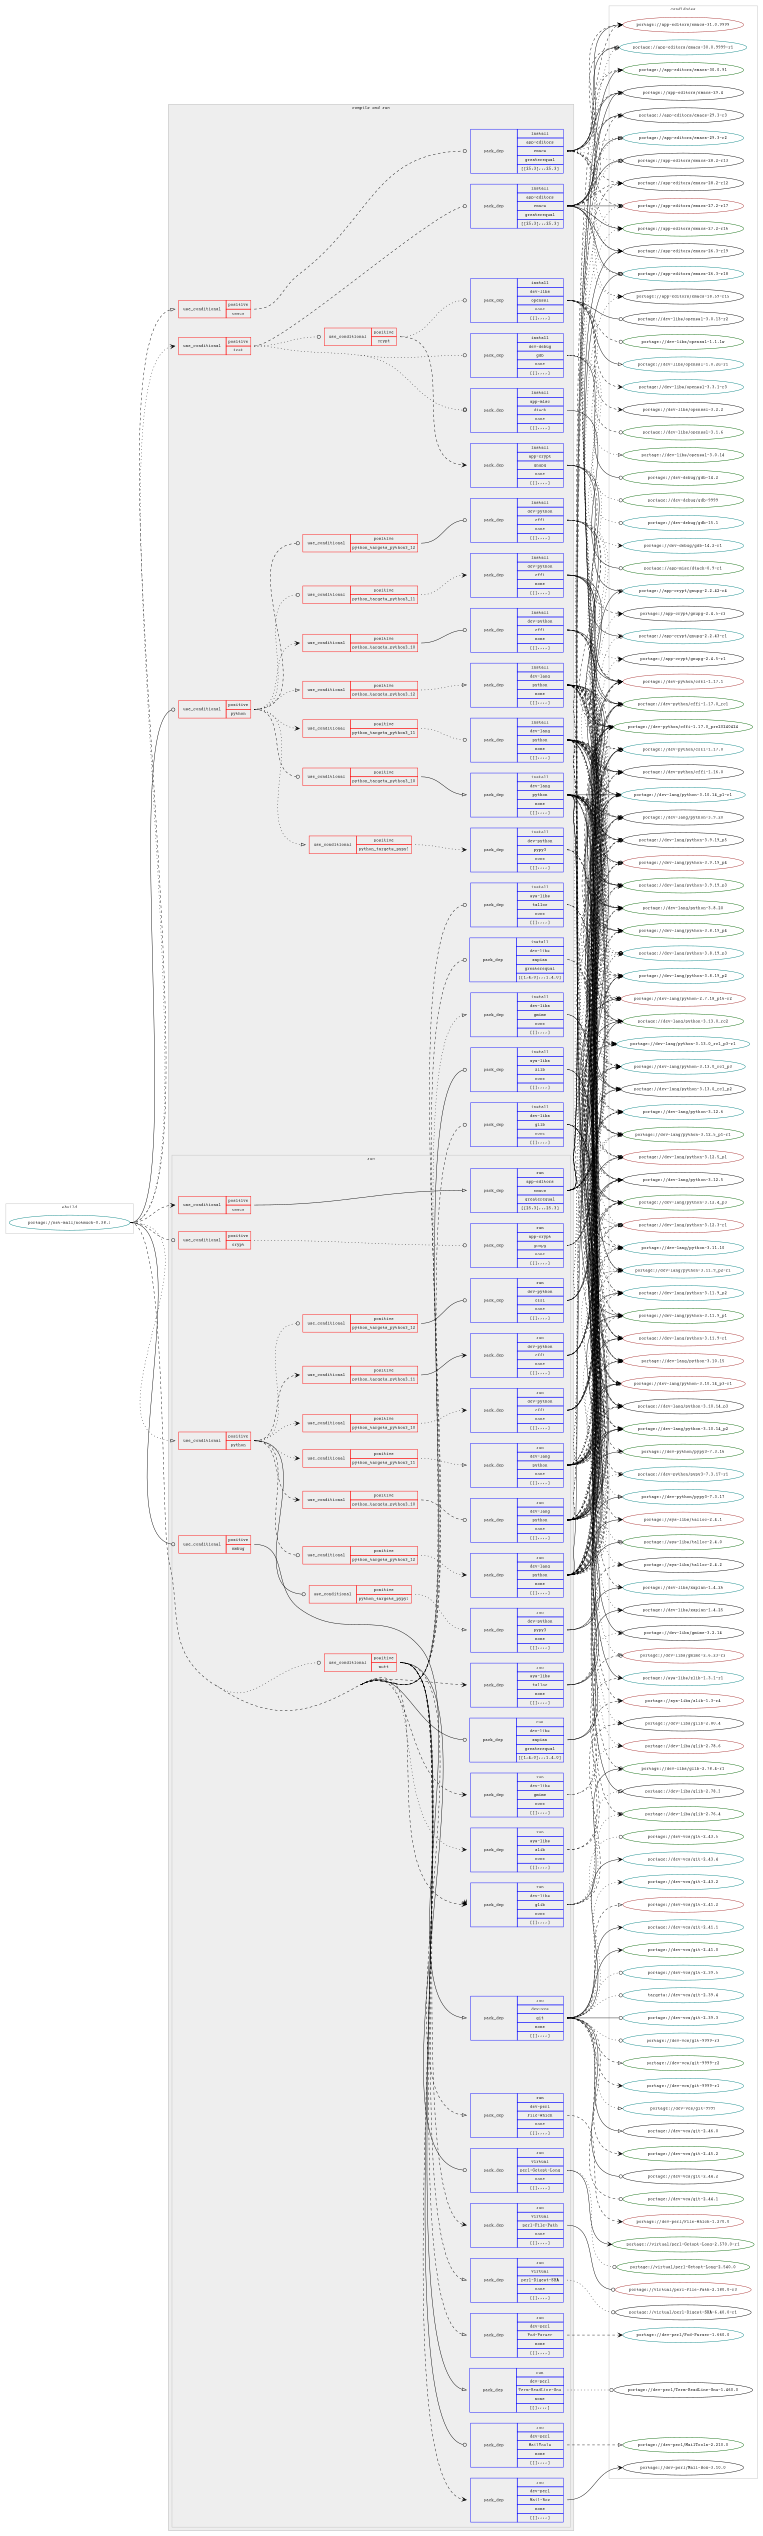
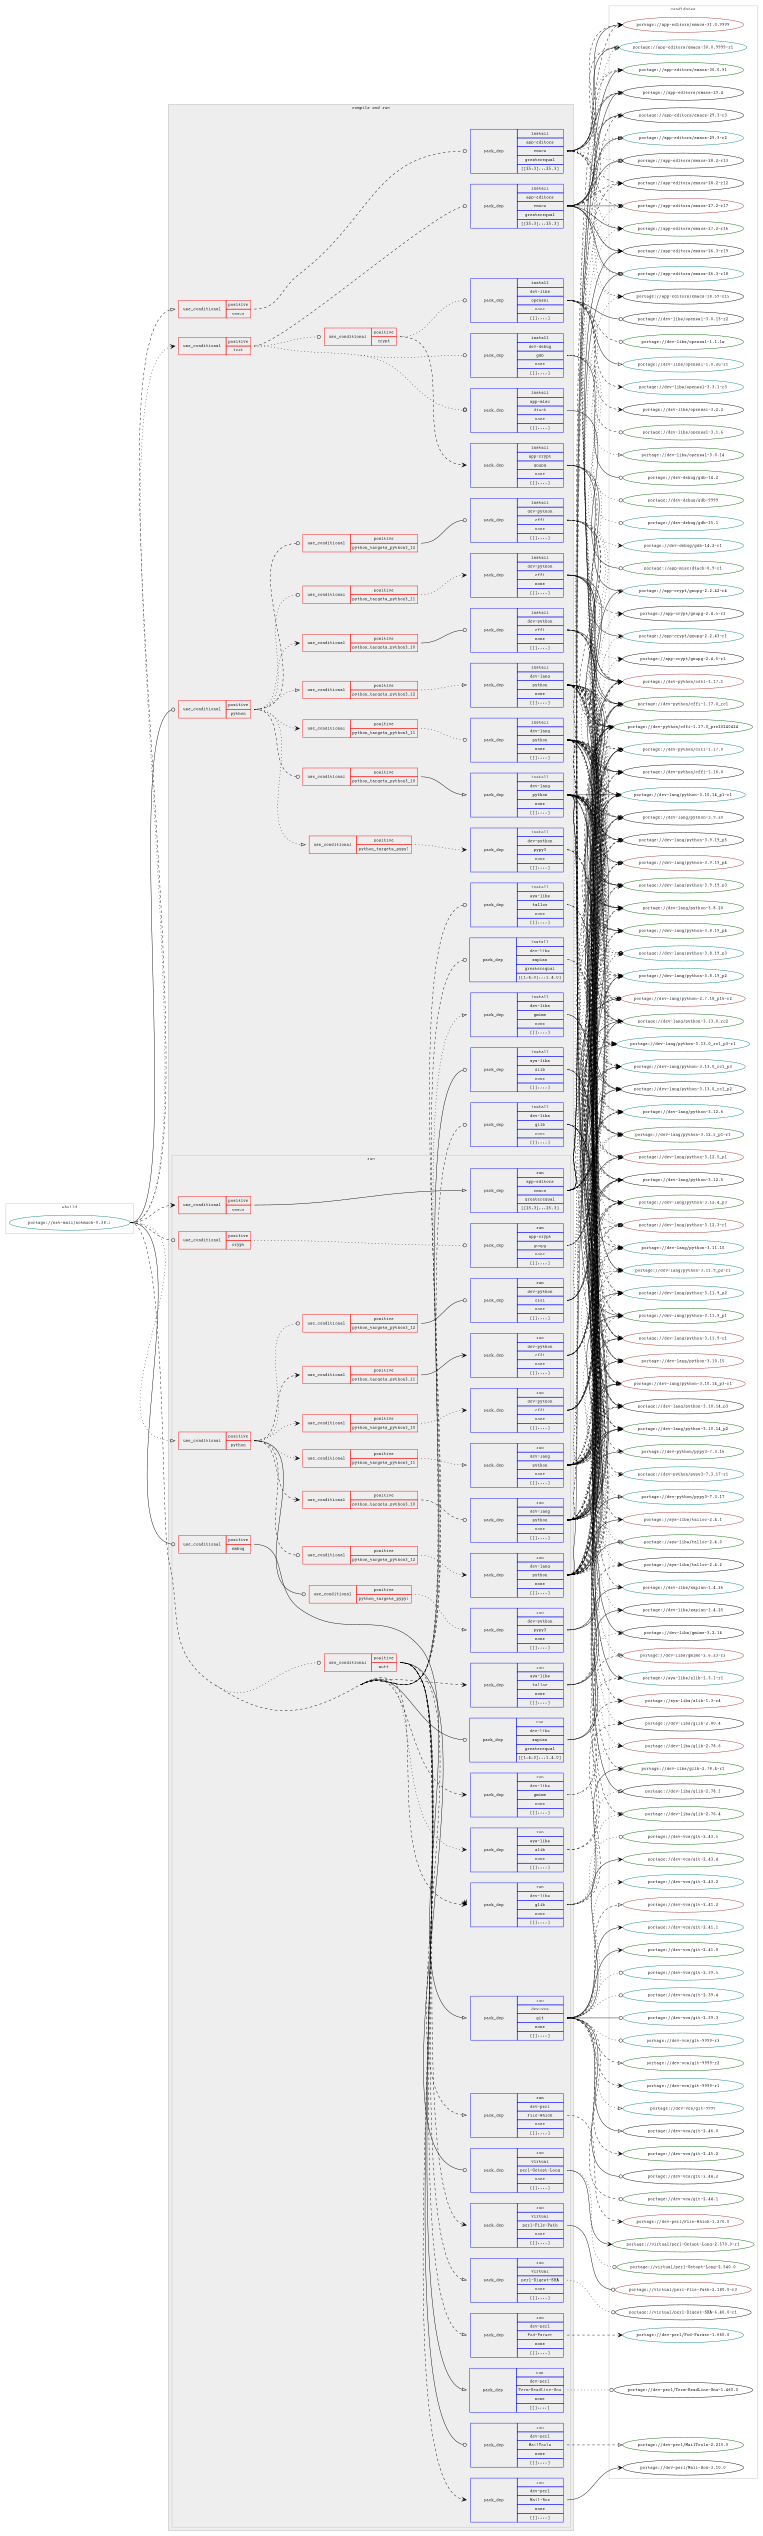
(683, 1859) -> (683, 1859)
(683, 1995) -> (683, 1995)
